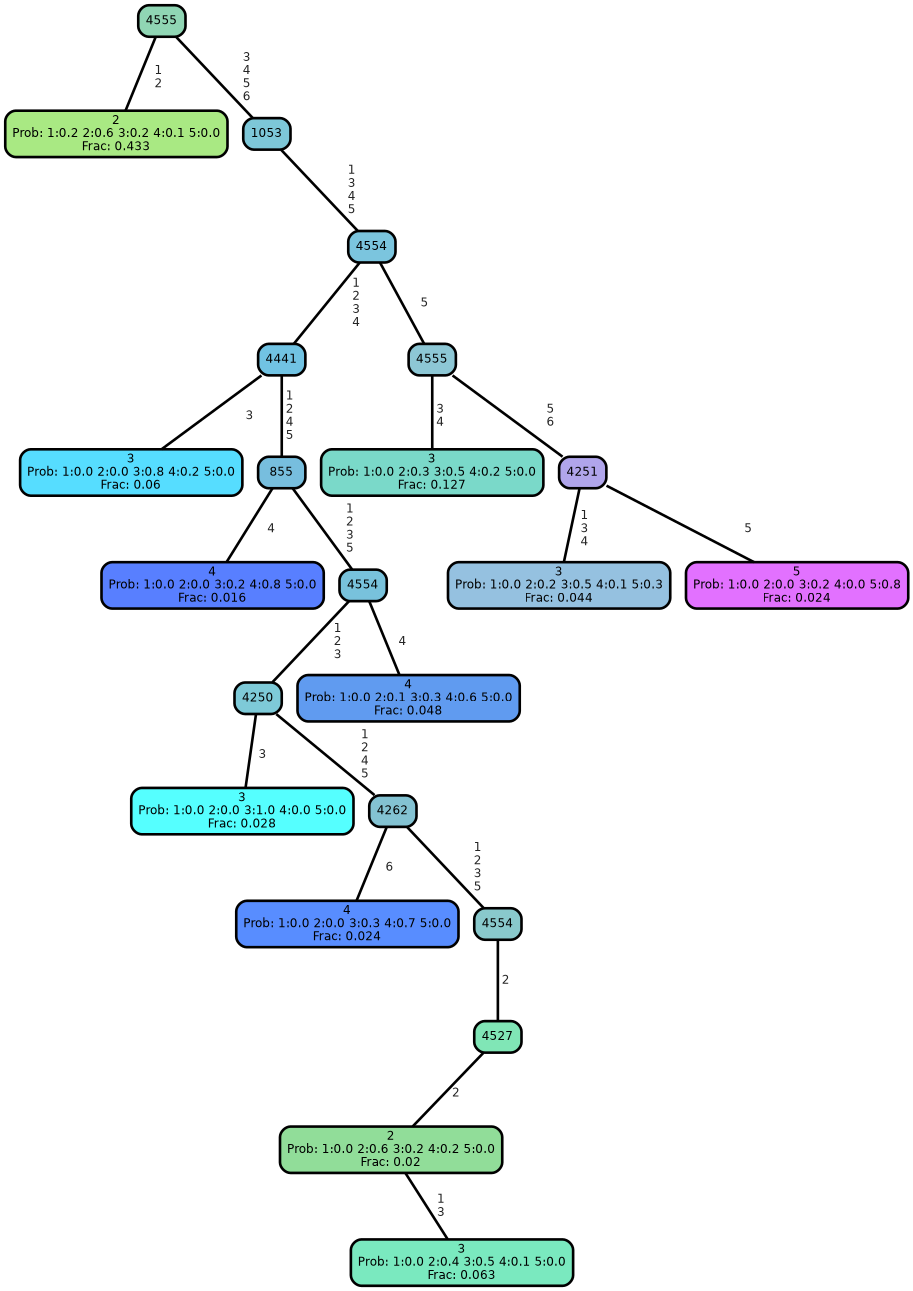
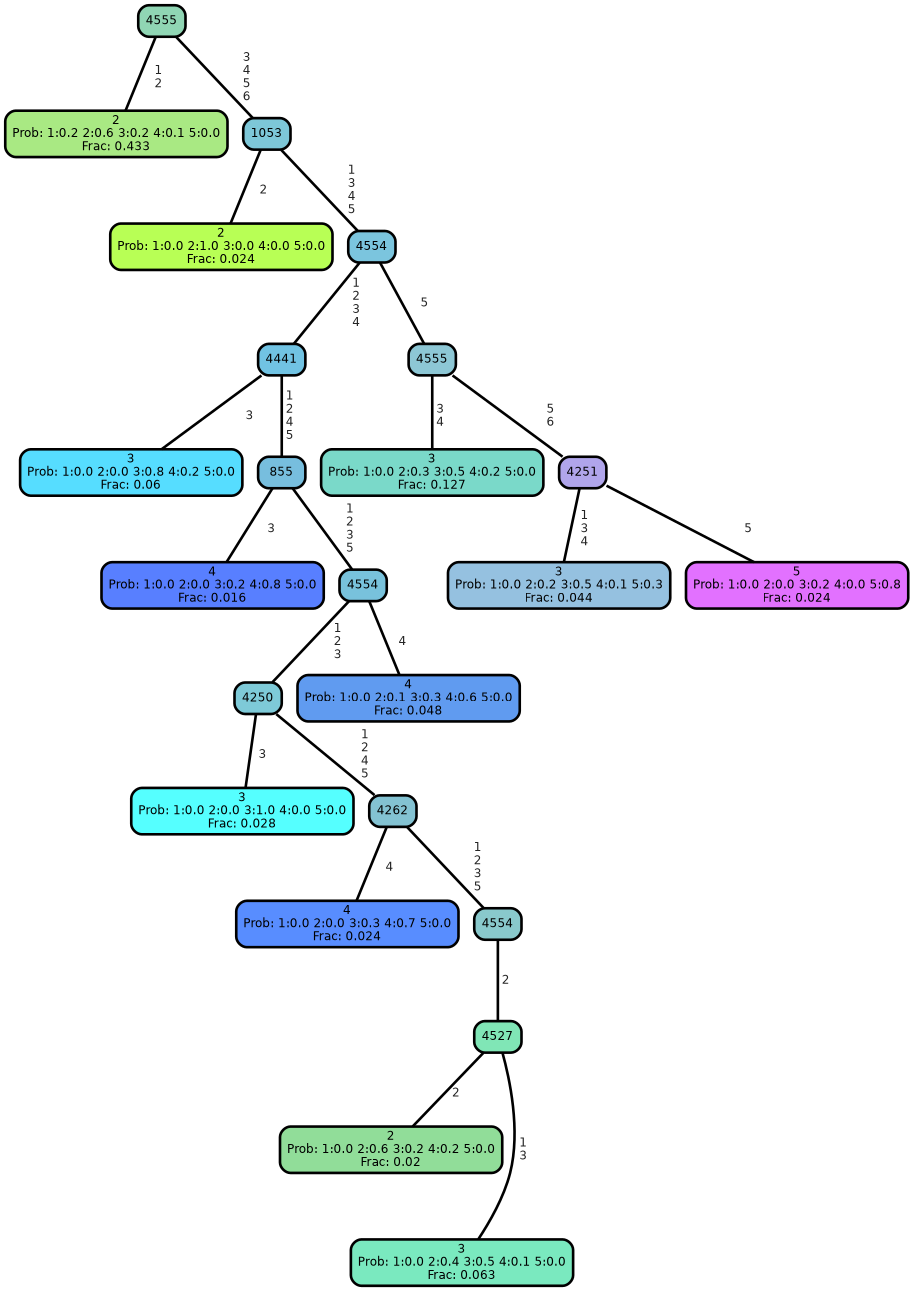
none -> (221, 247)
(270, 529) -> (270, 529)
(388, 868) -> (388, 868)
(427, 1206) -> (514, 1150)
